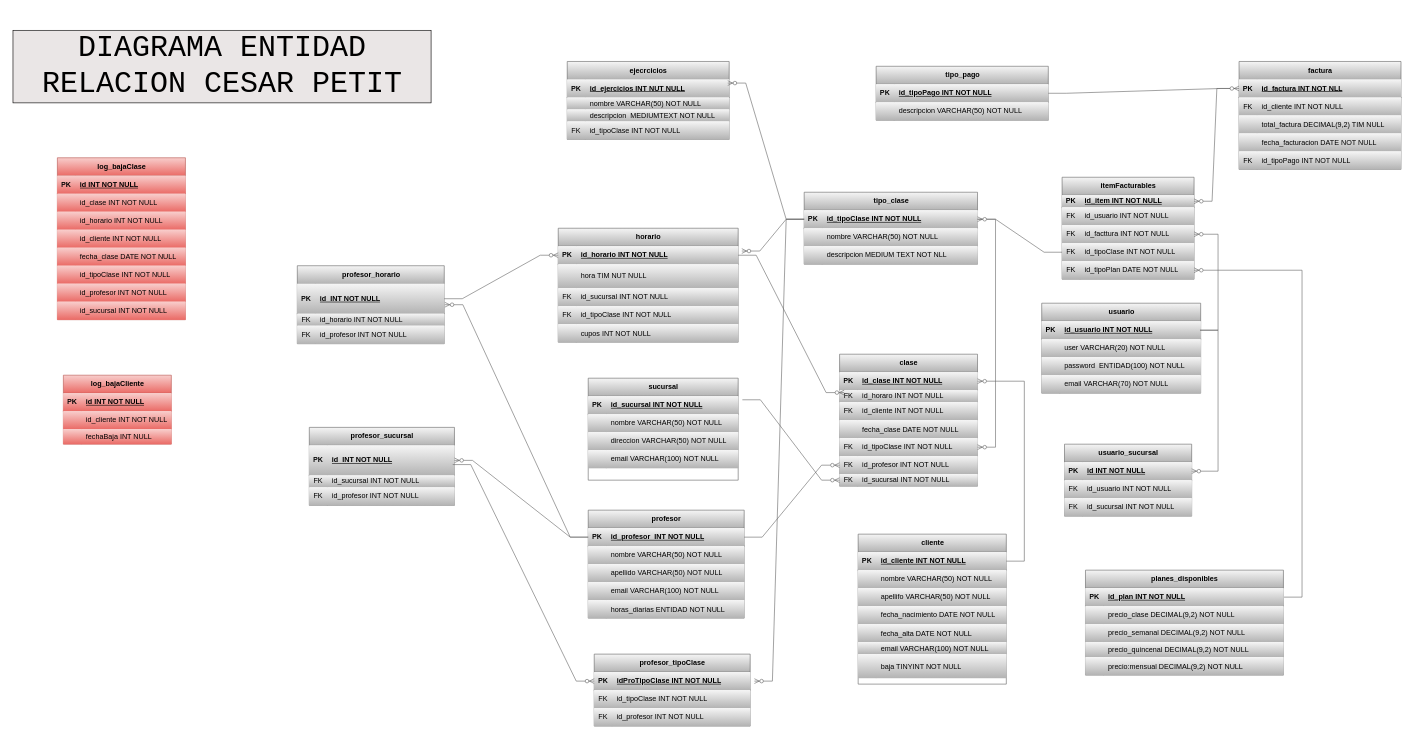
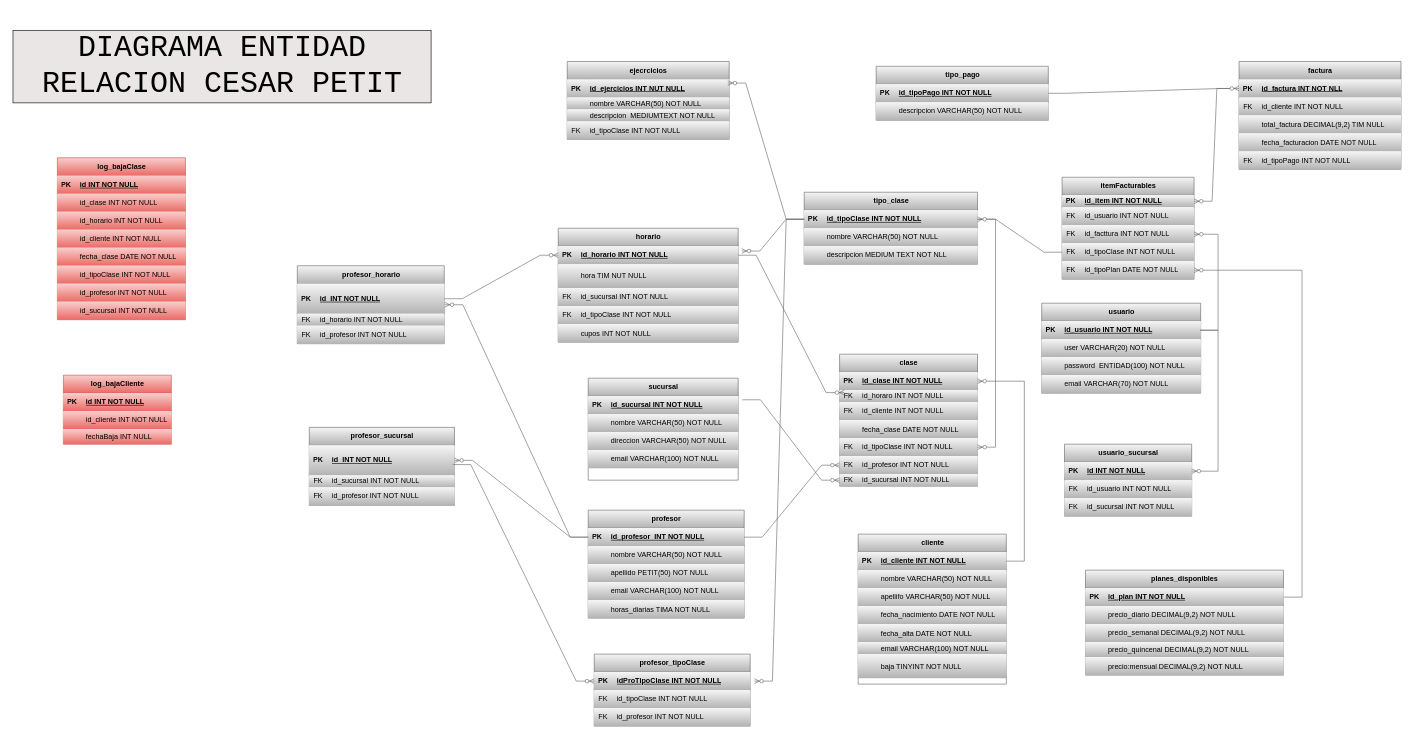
(664, 573) -> (660, 573)
(667, 610) -> (661, 610)
(1171, 615) -> (1173, 615)
